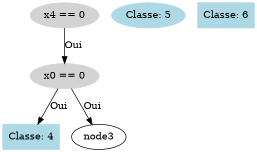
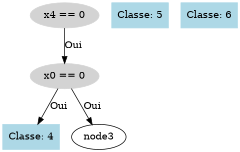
(148, 15) -> (140, 15)
